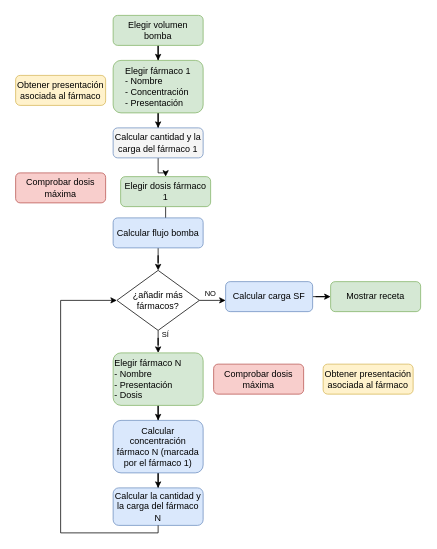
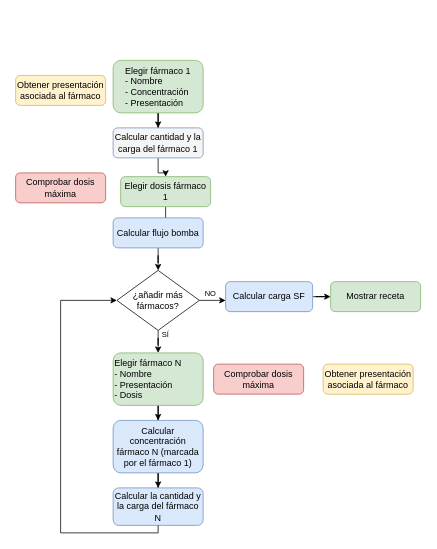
(158, 30) -> none
(158, 55) -> none
